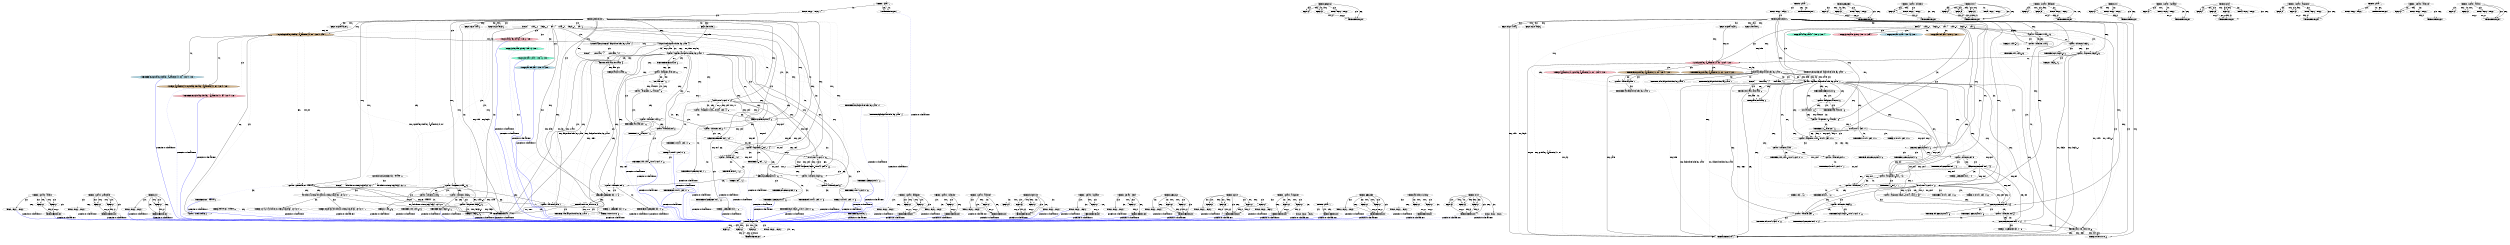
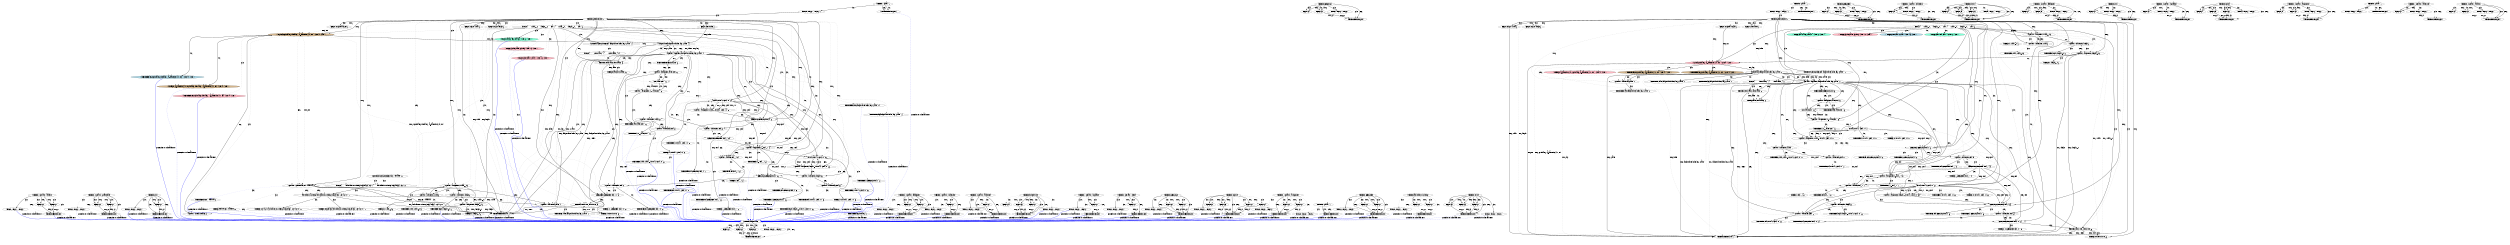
(1945, 35) -> (1945, 35)
(516, 39) -> (516, 39)
(521, 49) -> (521, 49)
(533, 58) -> (533, 58)
(535, 68) -> none
none -> (349, 184)
none -> (263, 197)
